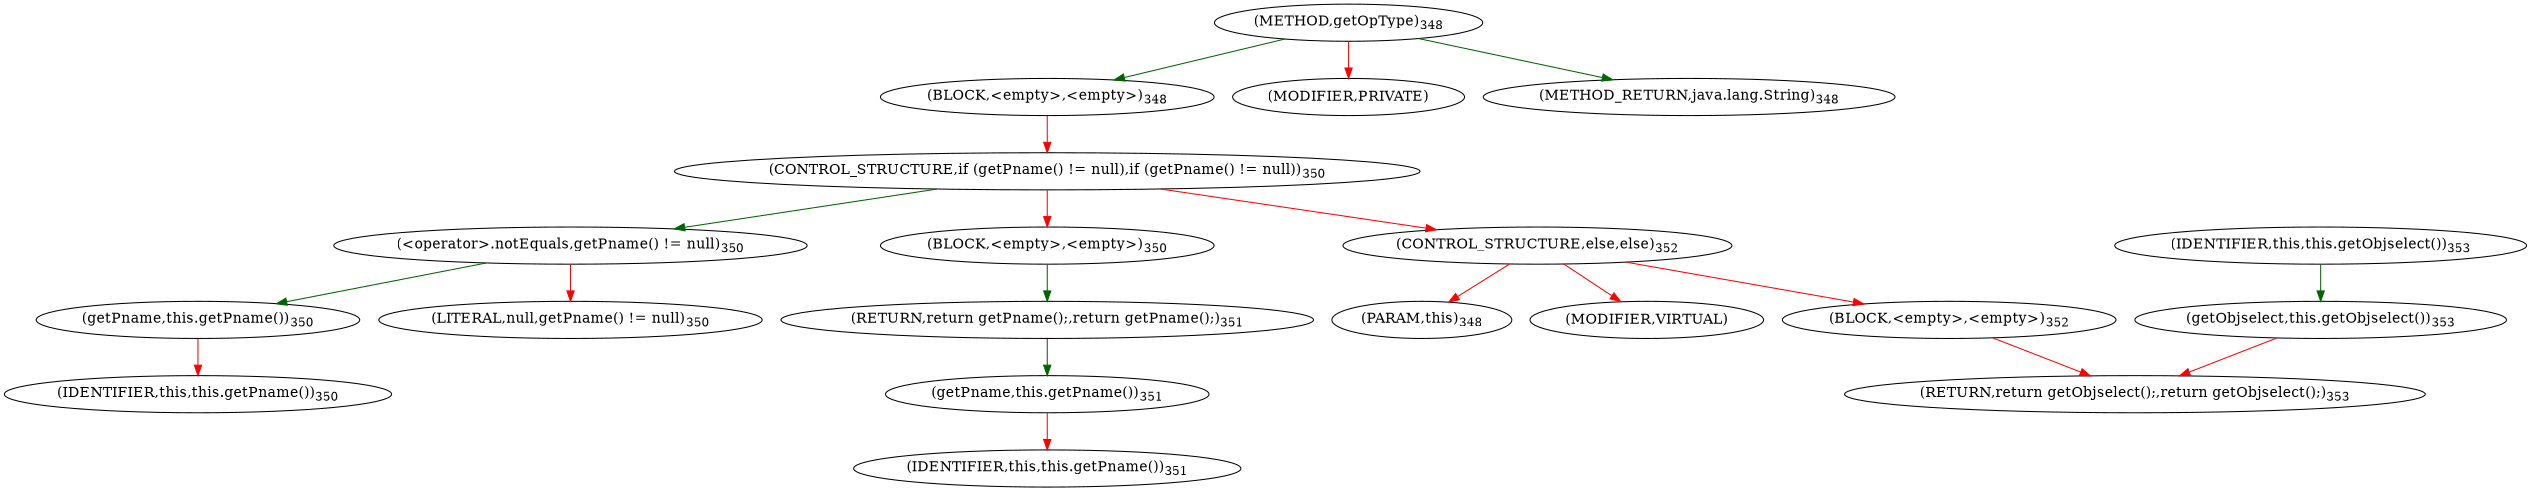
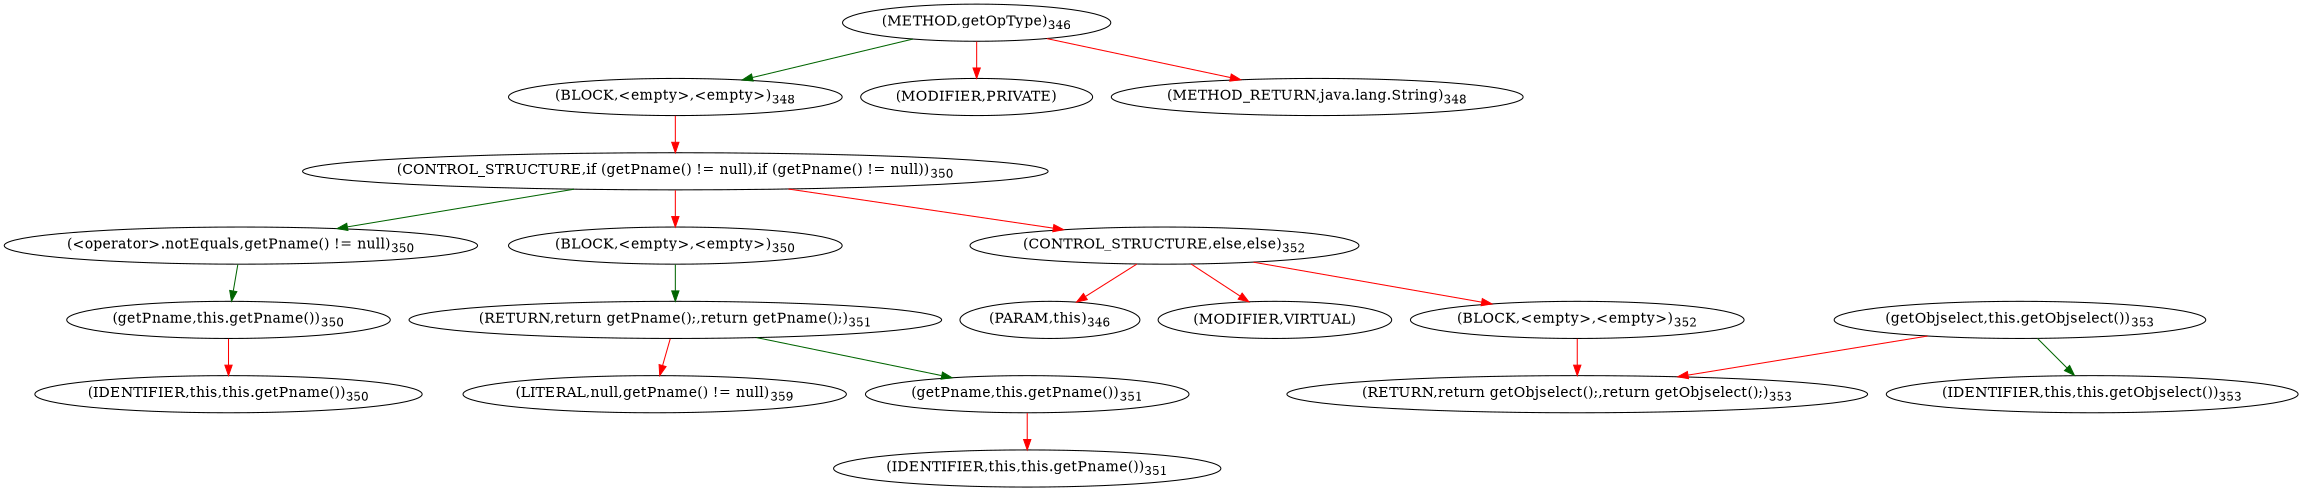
(1432, 21) -> (1060, 21)
(1510, 58) -> (1138, 58)
(570, 278) -> (666, 352)
(2321, 278) -> (2052, 353)
(698, 318) -> (782, 393)
(1471, 318) -> (1099, 318)
